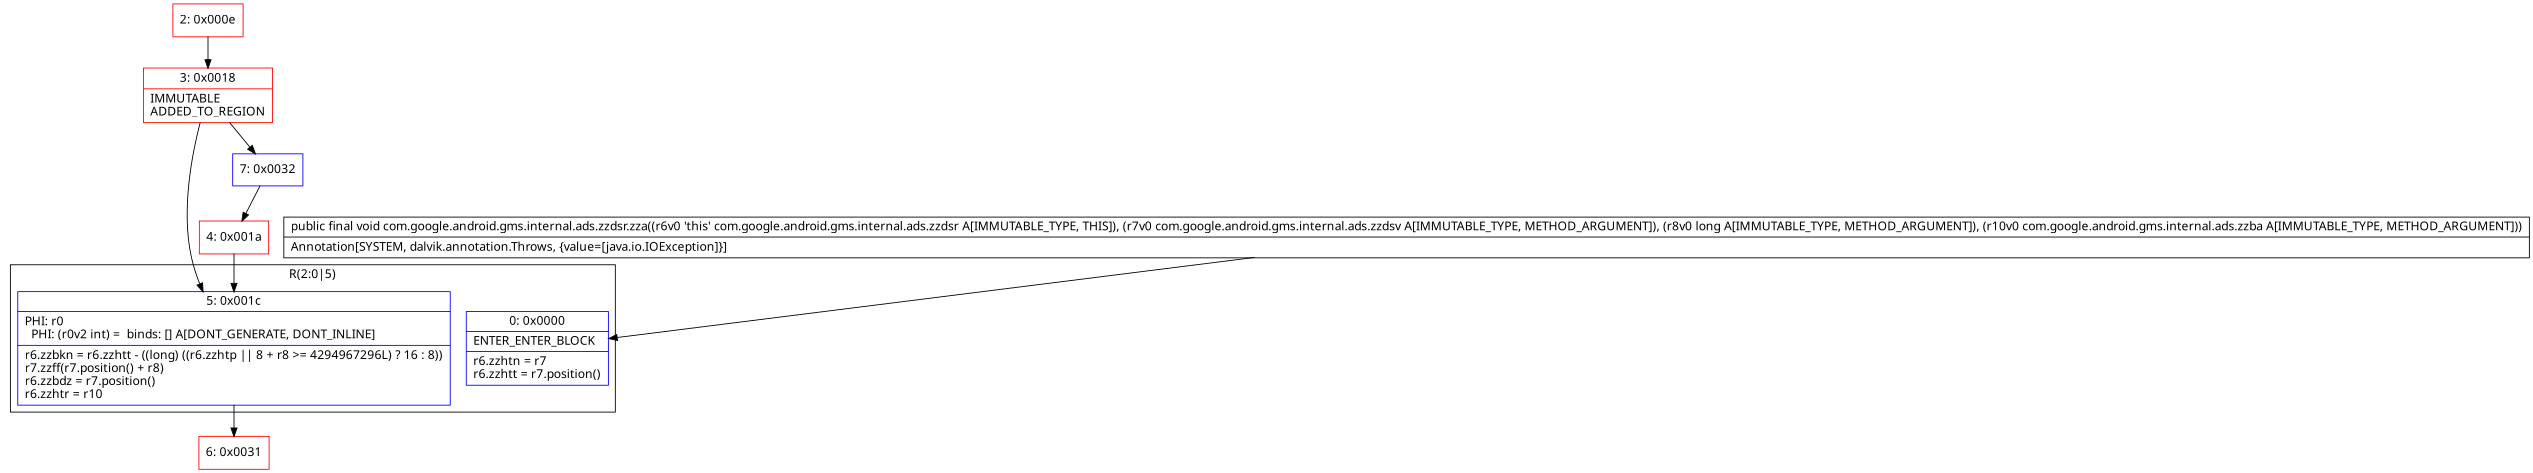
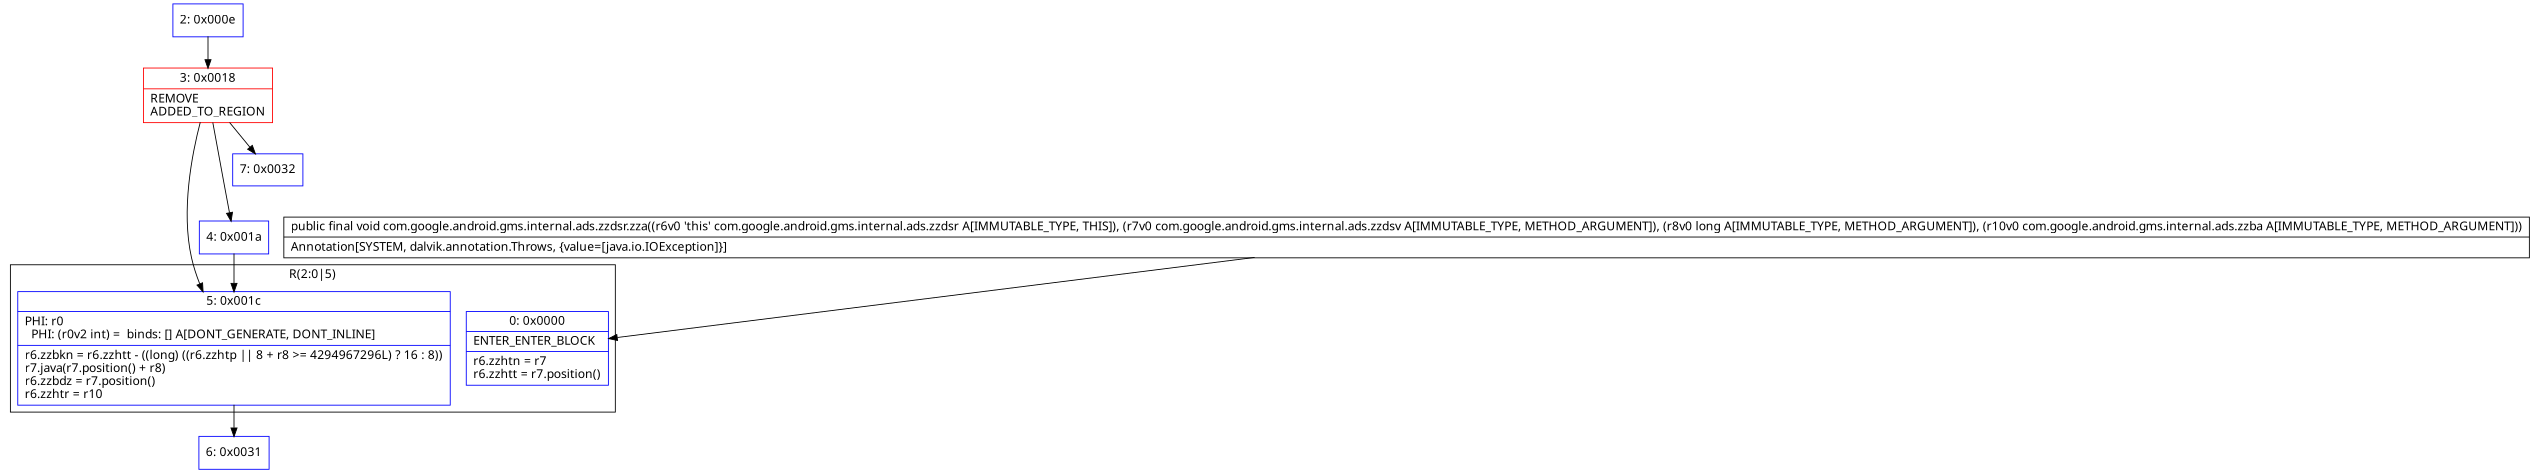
(208, 20) -> (208, 20)
(185, 99) -> (175, 99)
(253, 200) -> (221, 168)
(234, 237) -> (234, 237)
(94, 368) -> (95, 368)
(234, 453) -> (234, 453)
